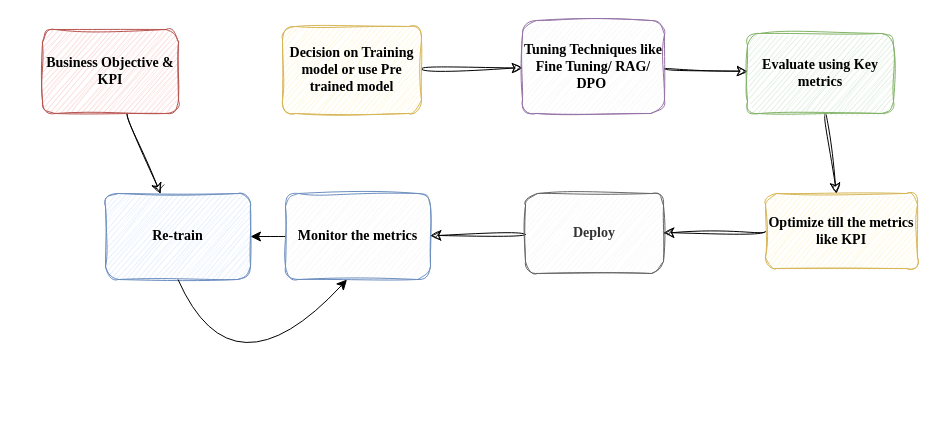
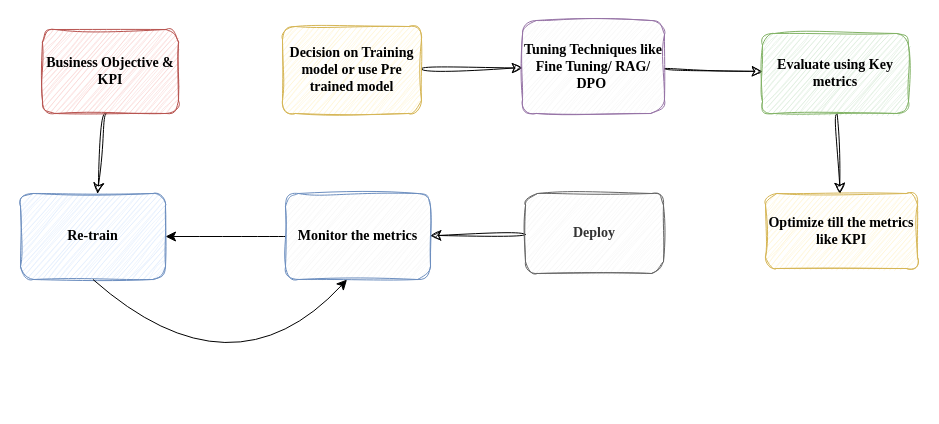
(821, 74) -> (836, 74)
(717, 232) -> none
(178, 237) -> (93, 237)
